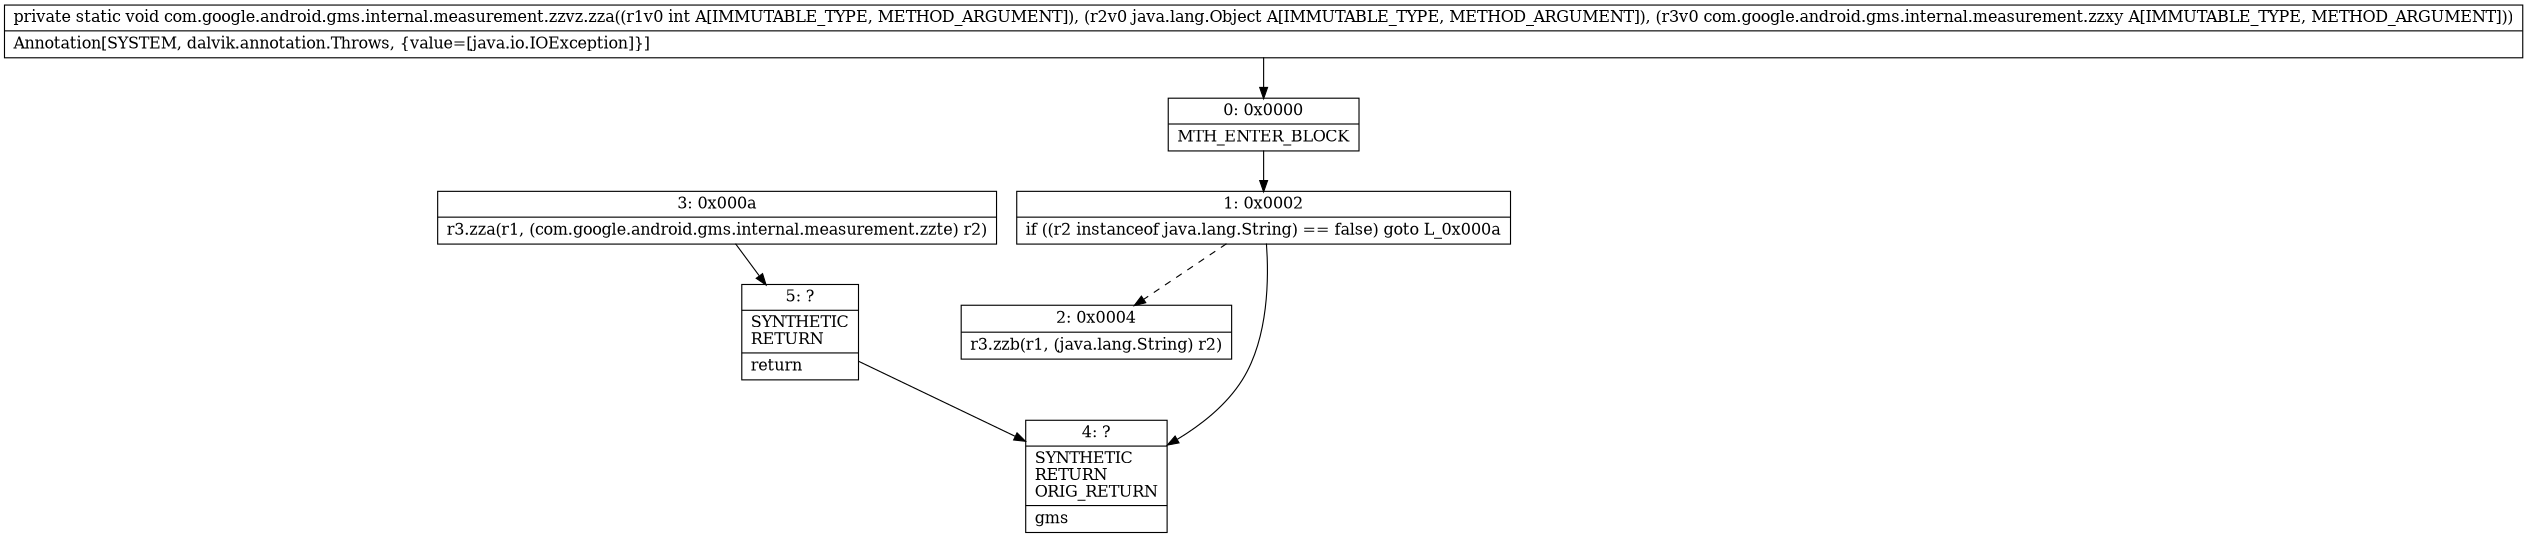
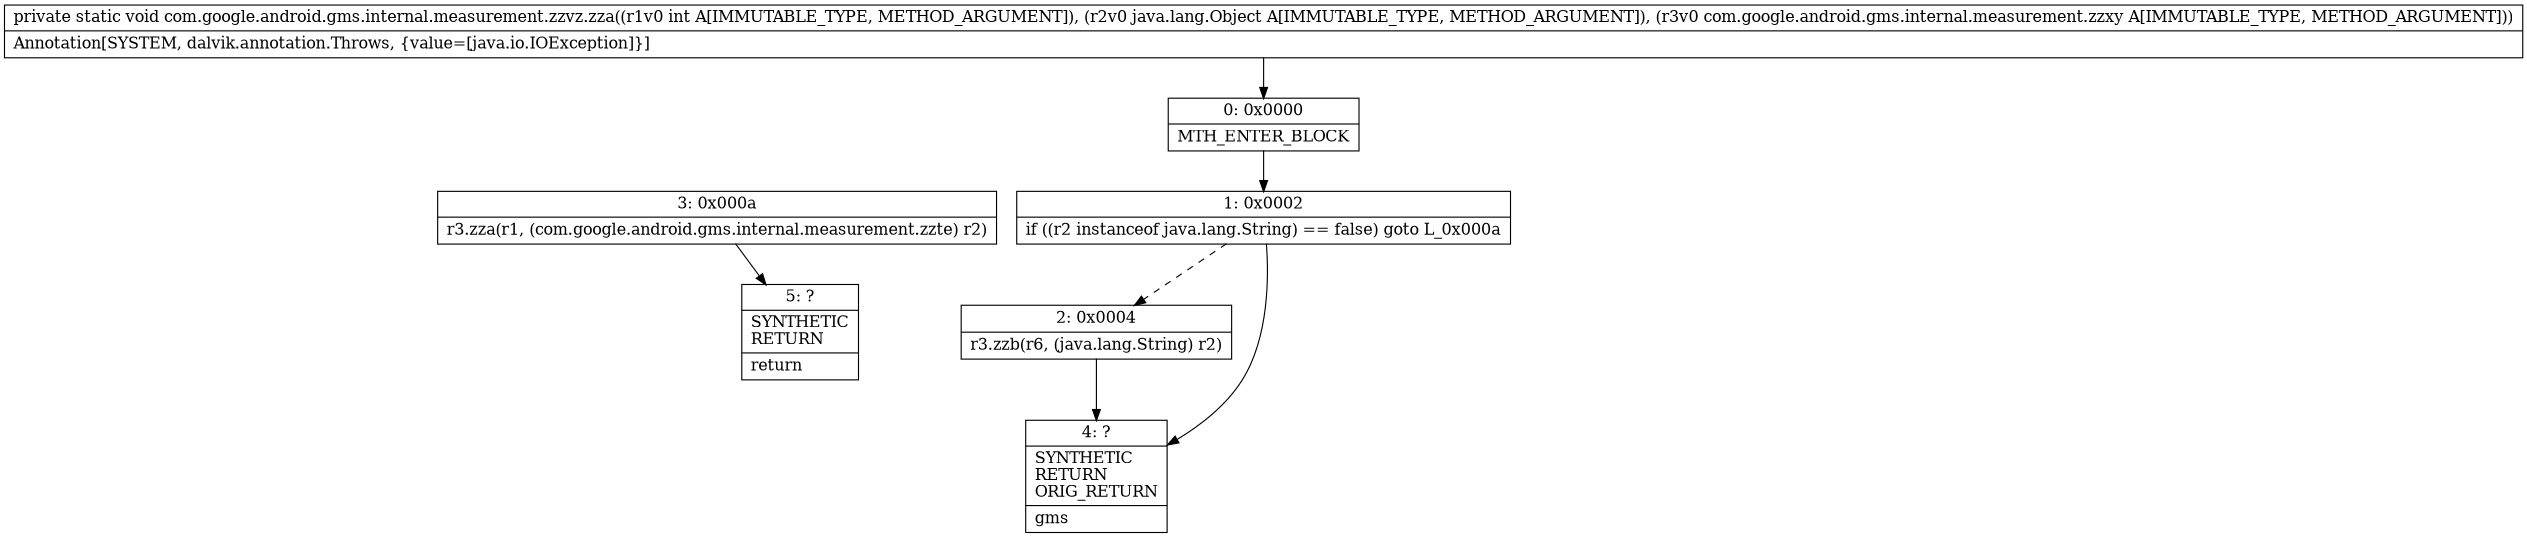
(1096, 345) -> (1096, 345)
(937, 399) -> (1096, 384)
